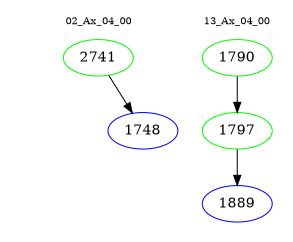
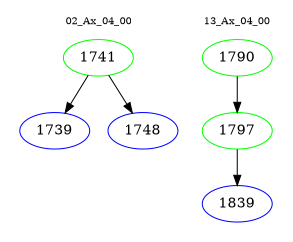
(98, 58) -> (98, 58)
none -> (55, 131)
(237, 204) -> (237, 204)
